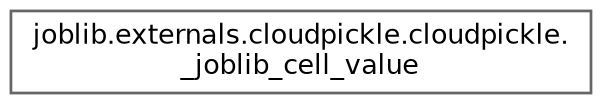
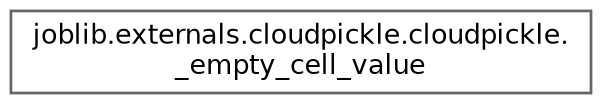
(301, 52) -> (301, 52)
